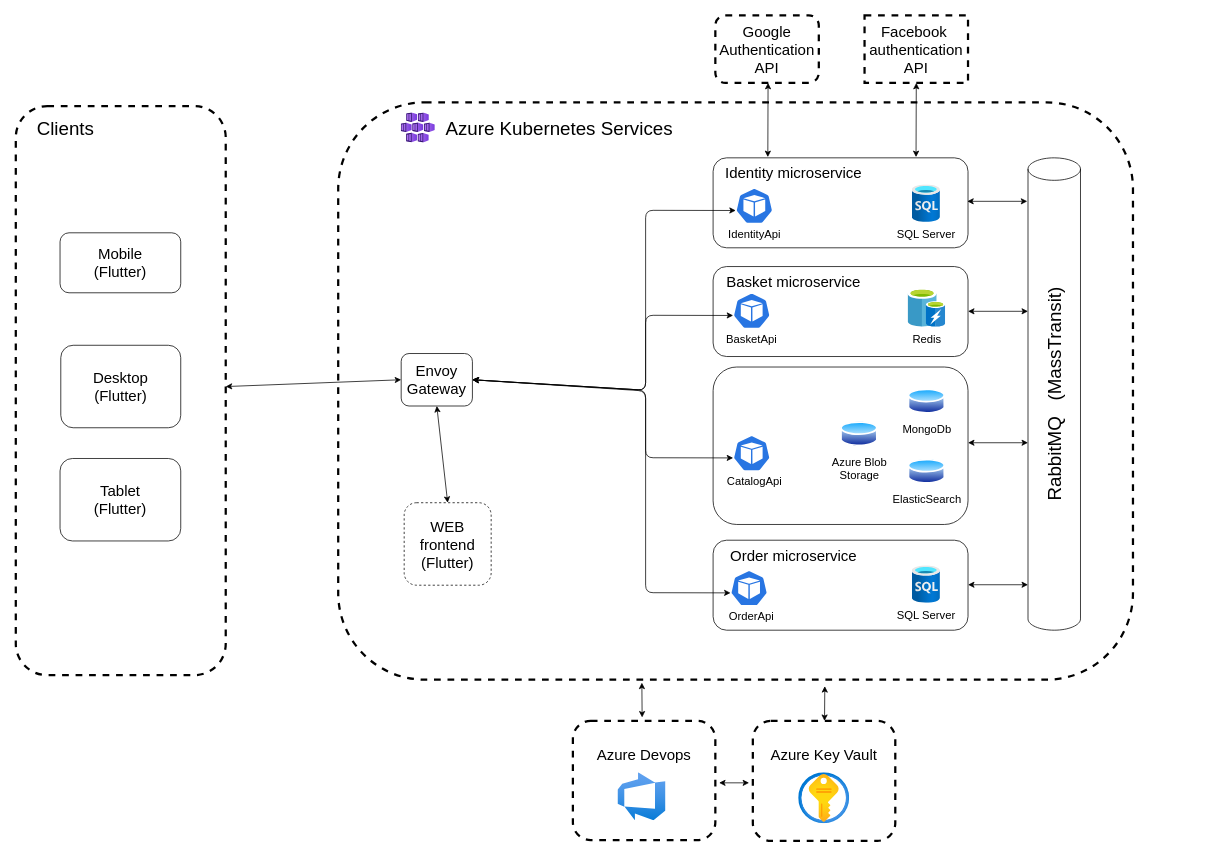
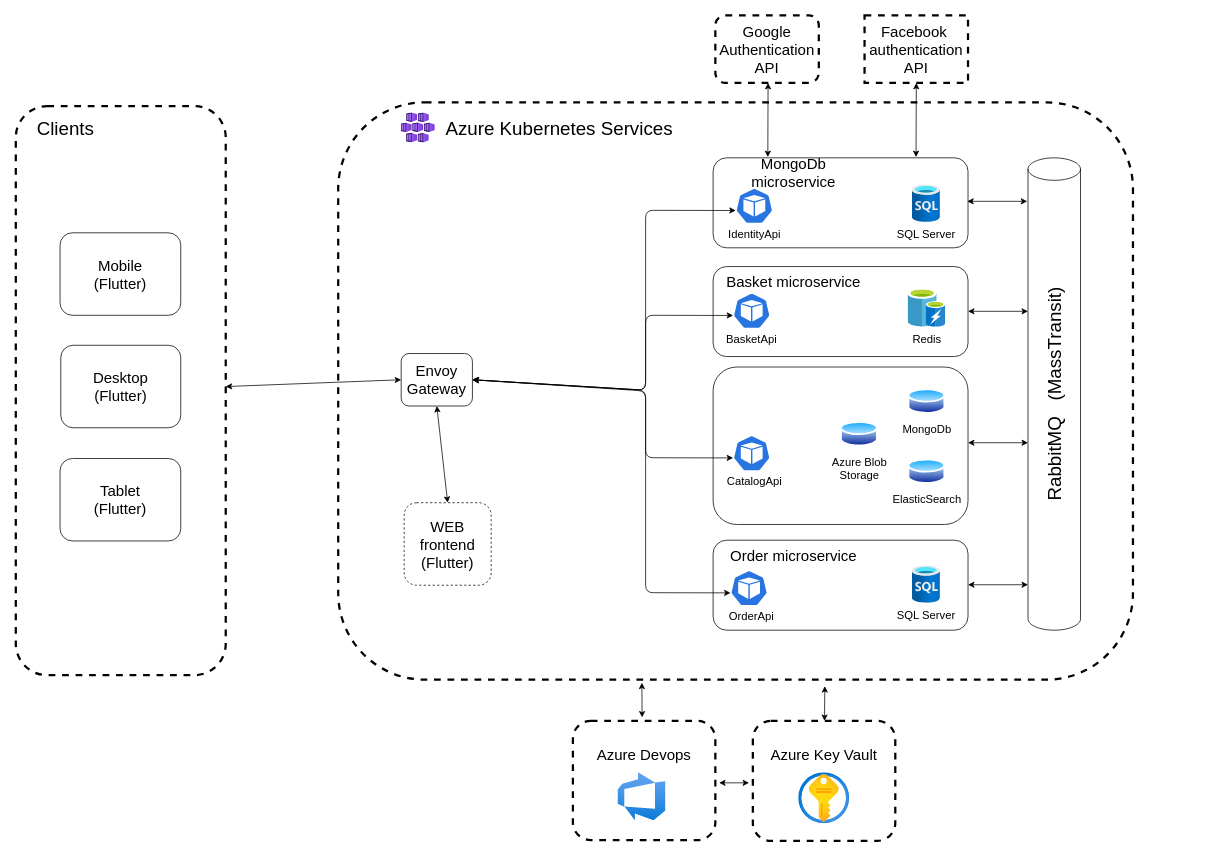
(794, 173) -> (794, 173)
(120, 263) -> (120, 274)
